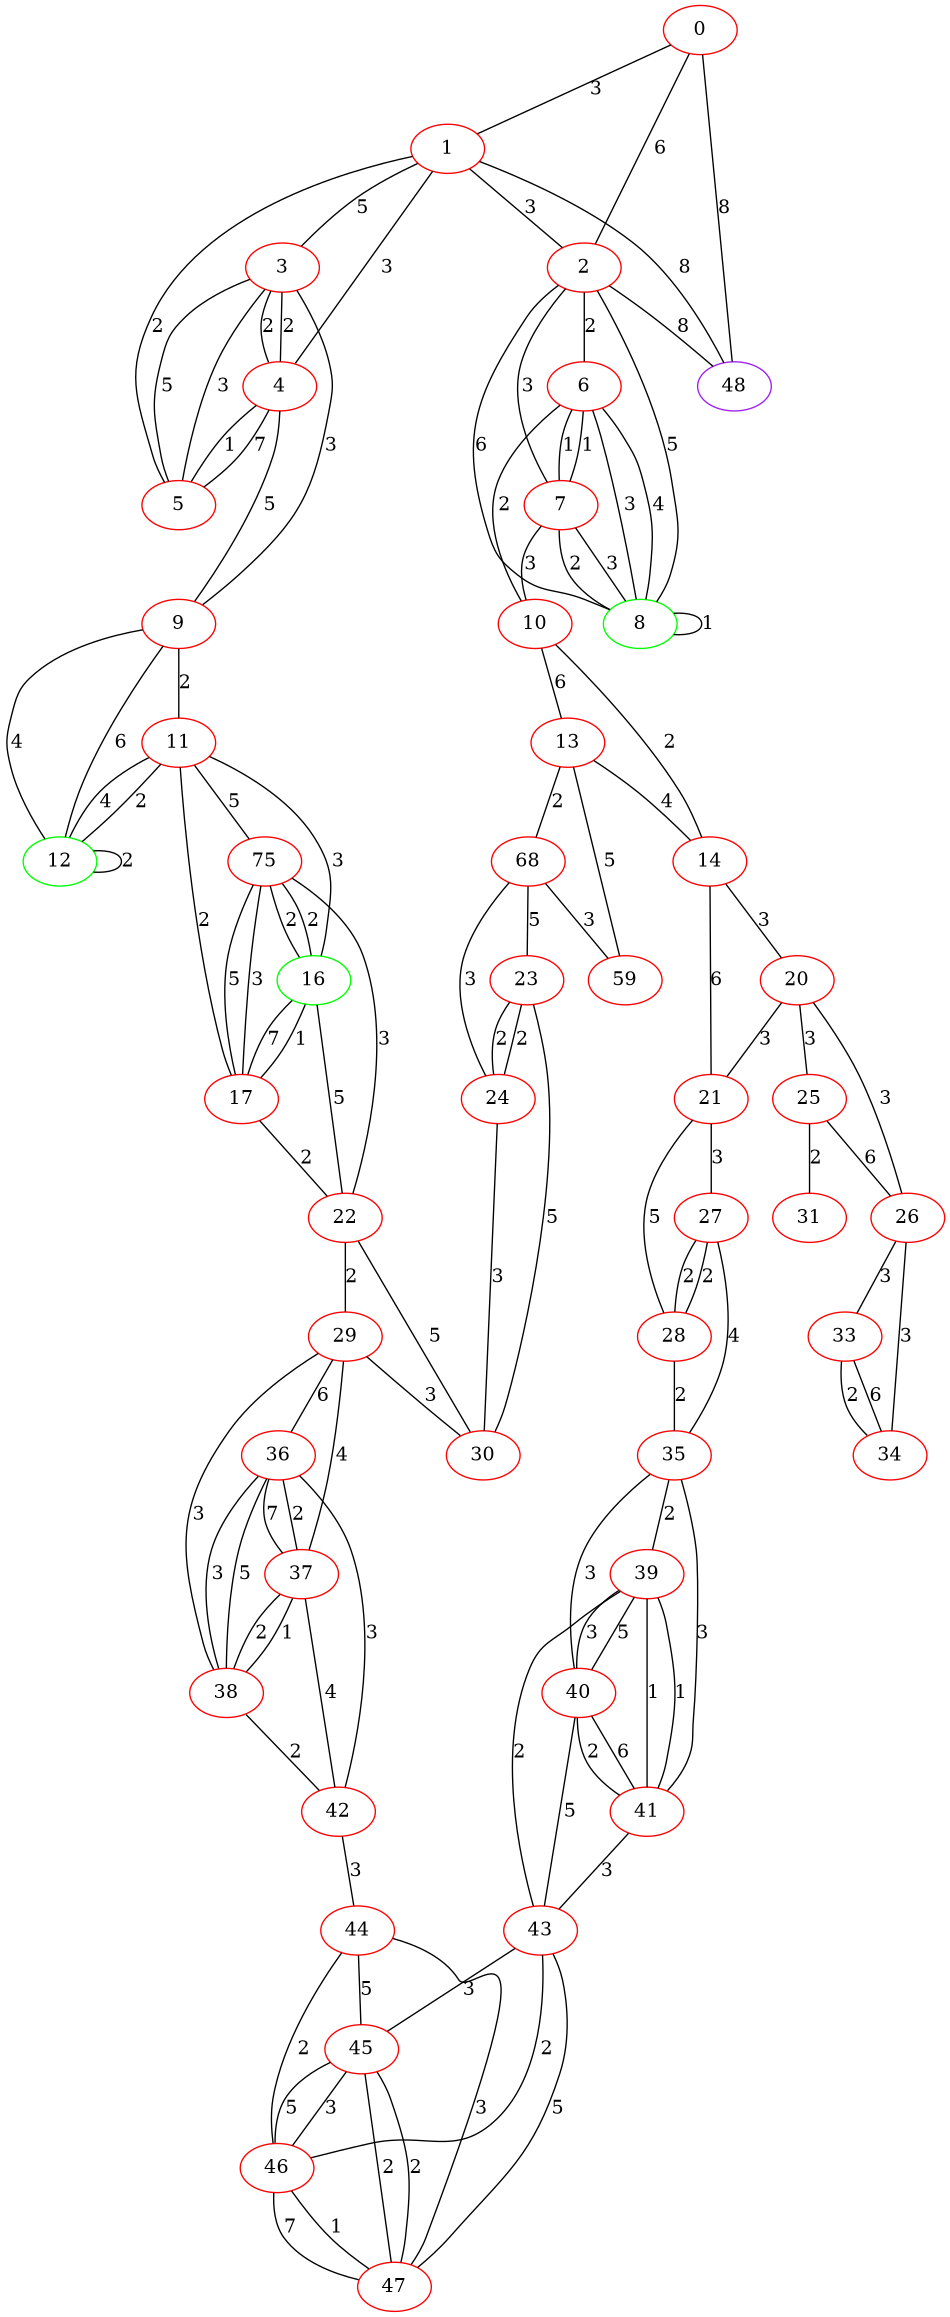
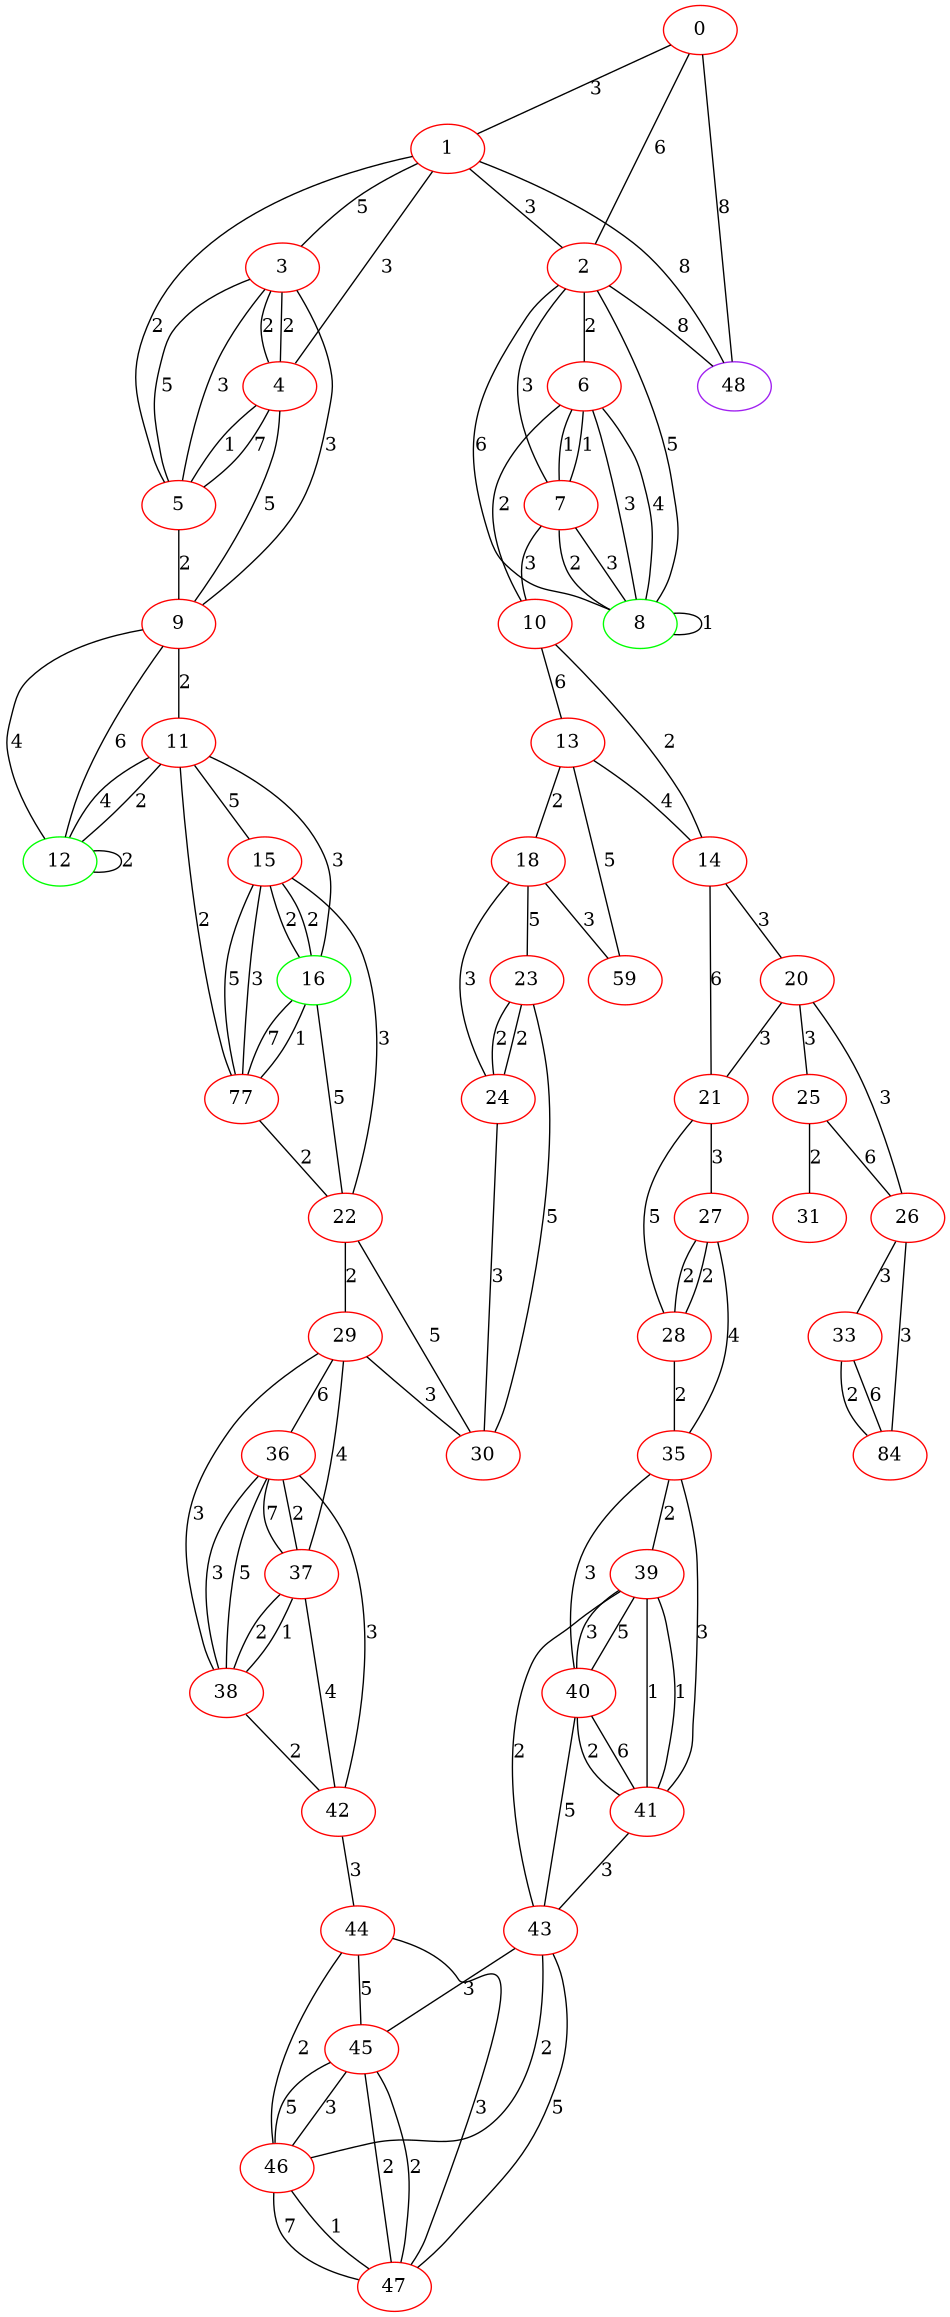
none -> (179, 565)
(265, 861) -> (265, 861)
(528, 861) -> (528, 861)
(242, 1099) -> (242, 1099)
(890, 1455) -> (890, 1455)
